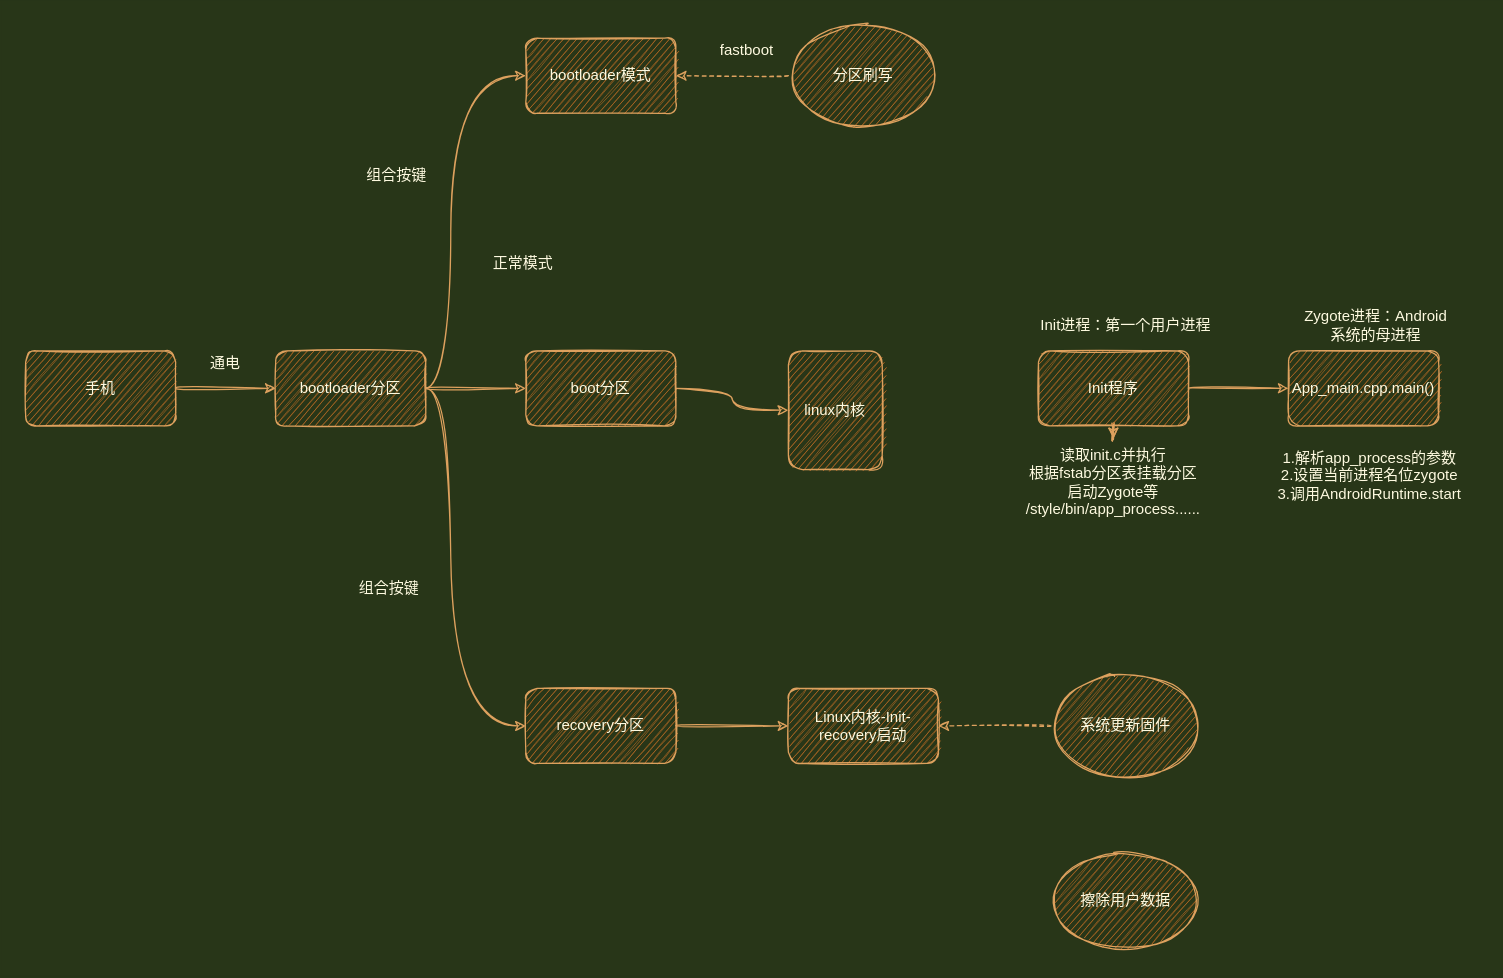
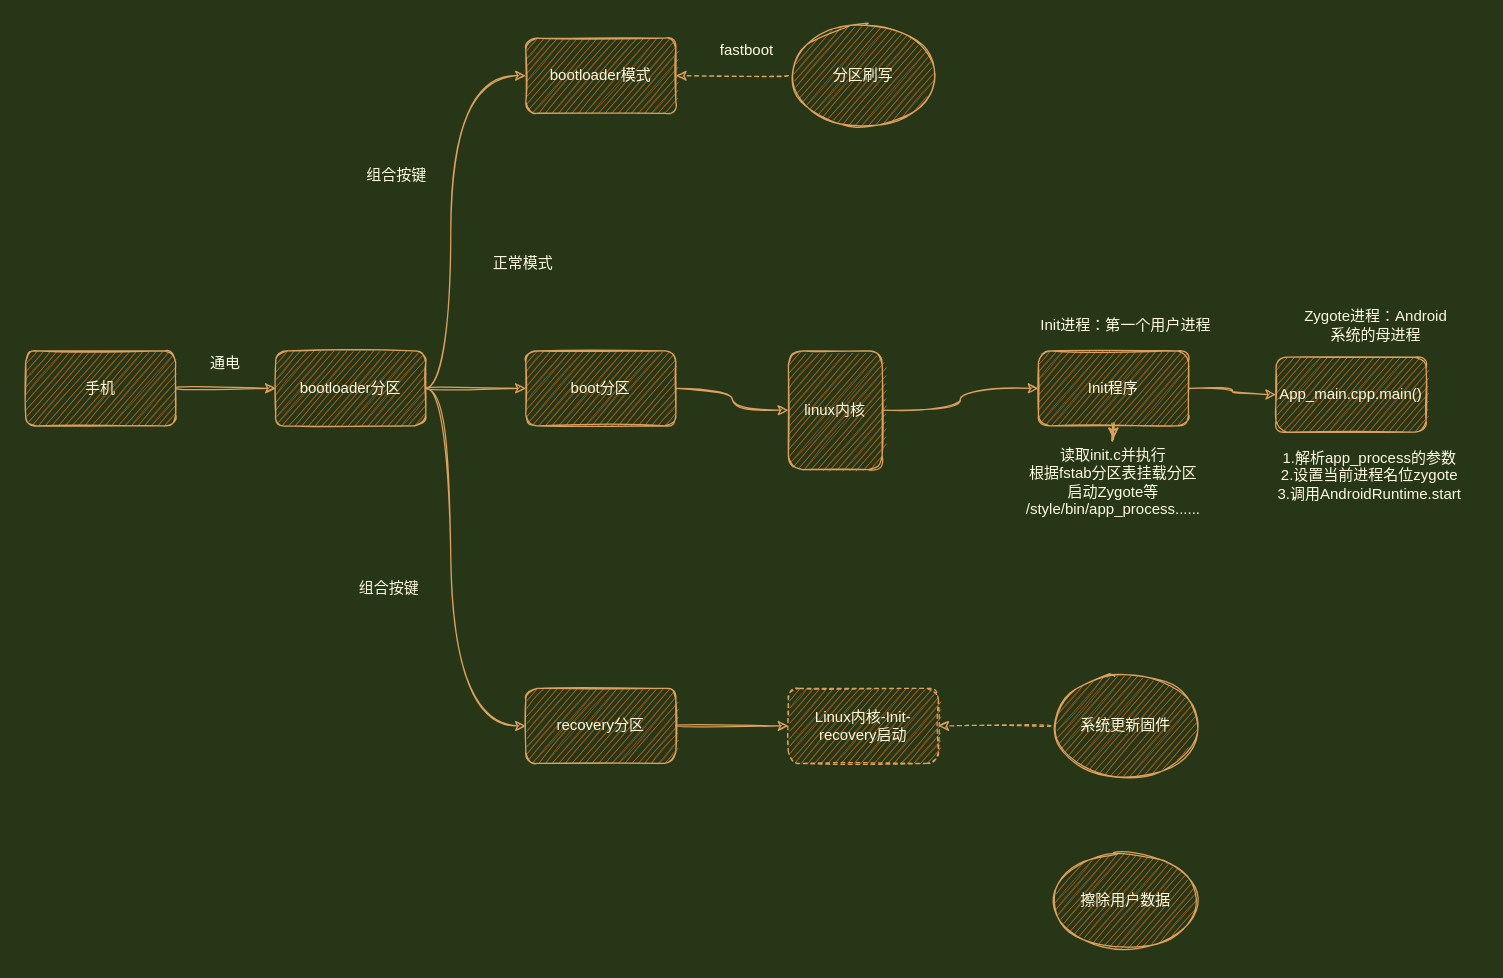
(1363, 388) -> (1351, 394)
none -> (958, 402)
(863, 726) -> (863, 726)
